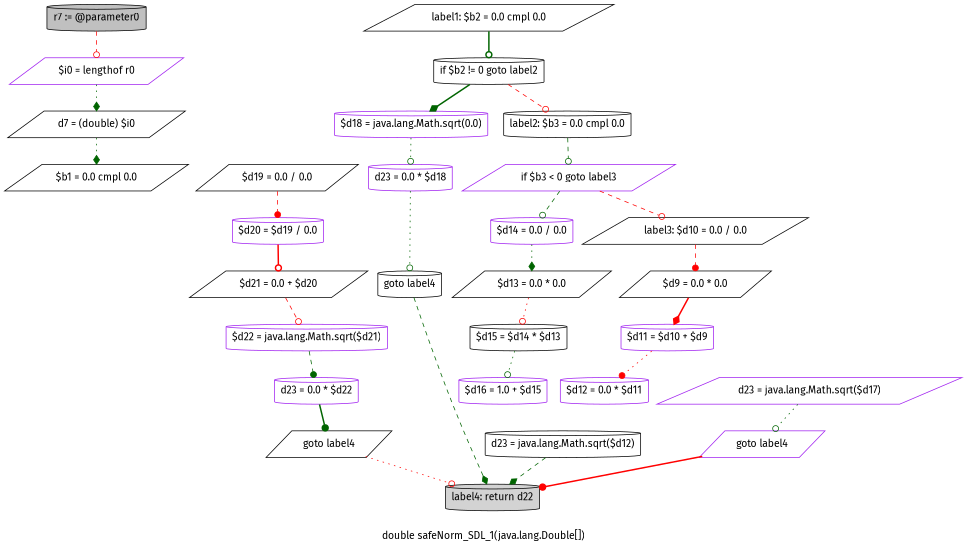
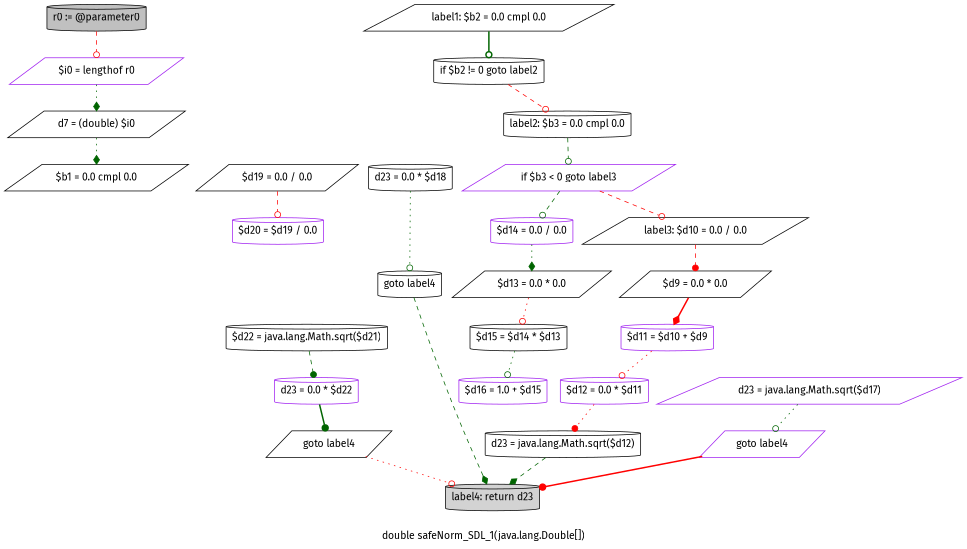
(97, 18) -> (97, 18)
(411, 124) -> none
(410, 178) -> (410, 178)
(277, 201) -> (277, 201)
(279, 284) -> none
(307, 338) -> (307, 338)
(638, 362) -> (638, 362)
none -> (585, 415)
(493, 497) -> (493, 497)
